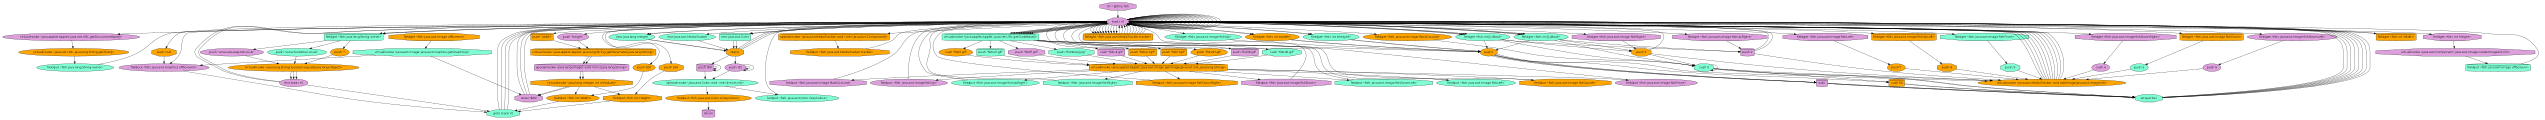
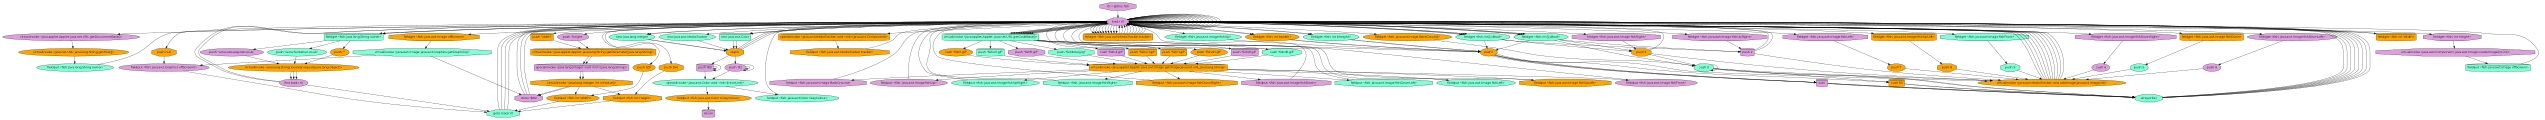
(630, 25) -> (789, 25)
(1595, 56) -> none
